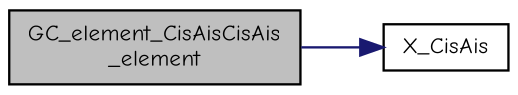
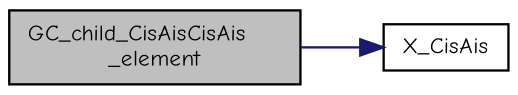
(155, 47) -> (155, 47)
